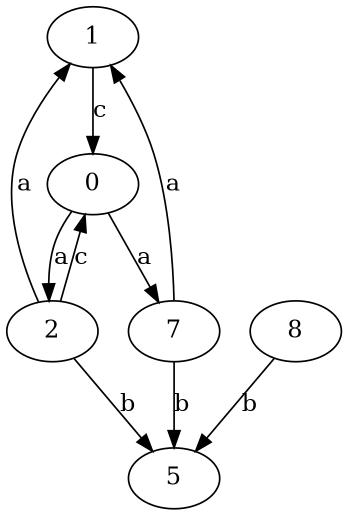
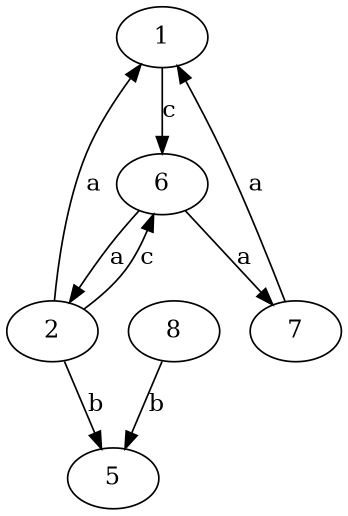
(93, 184) -> (162, 184)
(174, 396) -> none
